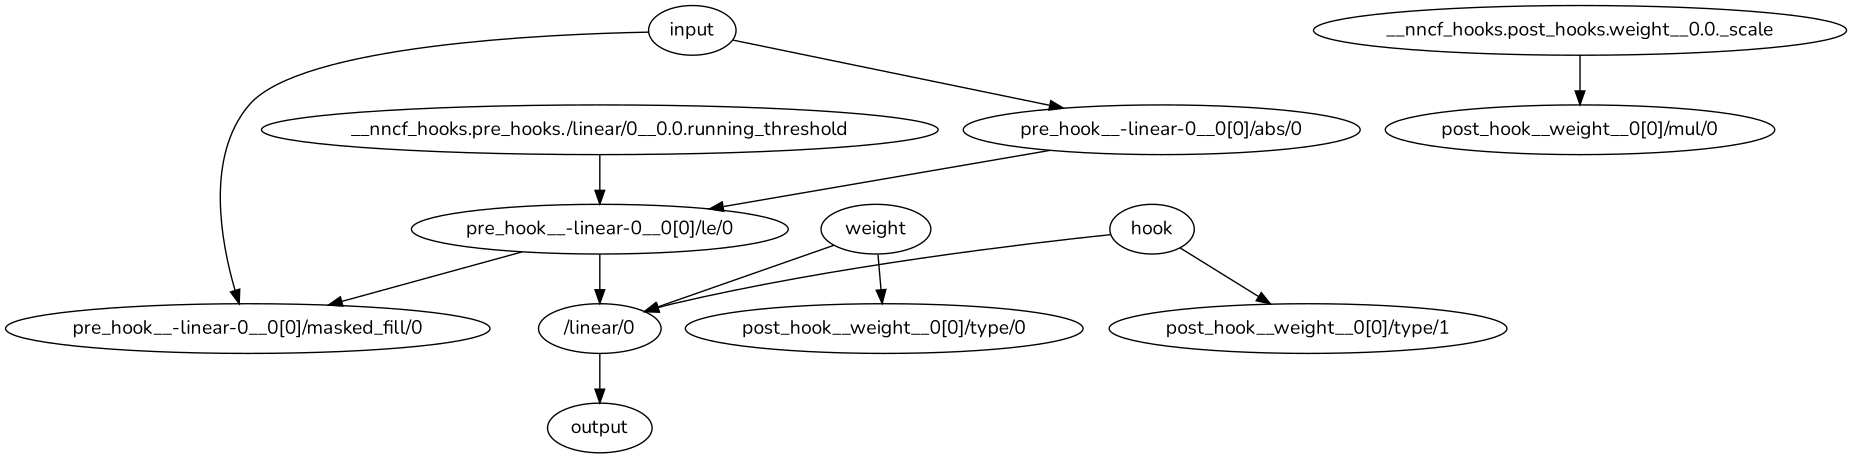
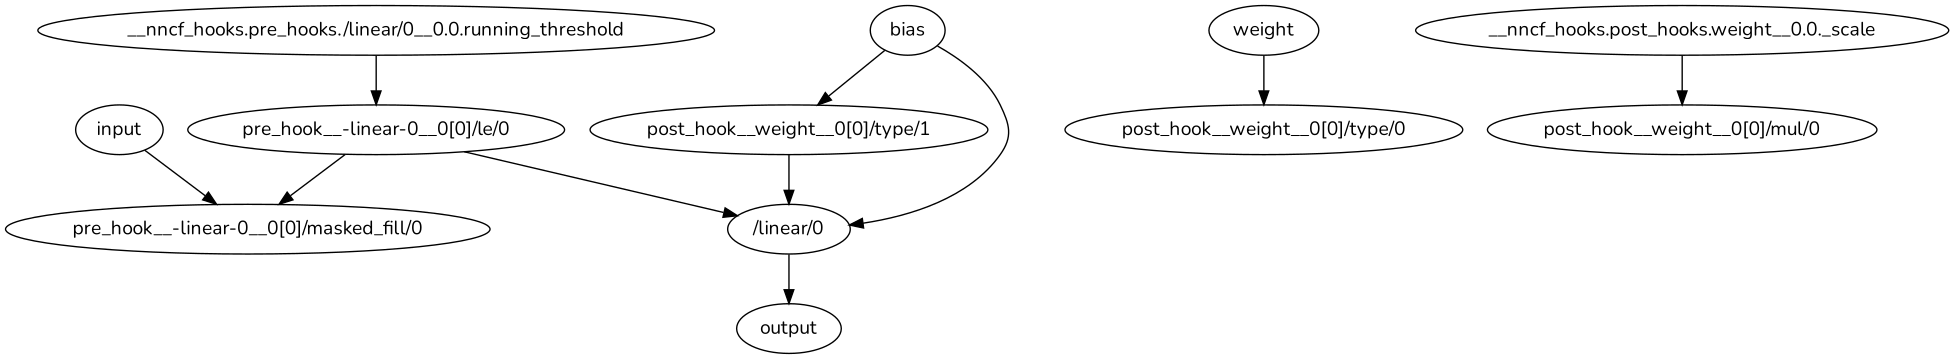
(1162, 130) -> none
(1152, 229) -> (908, 30)
(746, 276) -> (789, 173)
